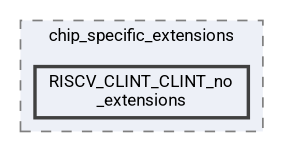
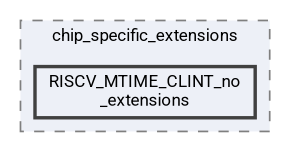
(142, 92) -> (145, 92)
